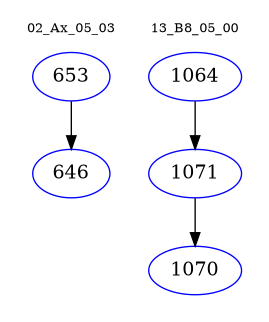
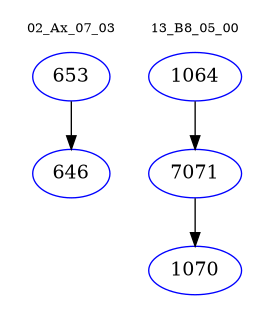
(71, 29) -> (71, 29)
(195, 174) -> (195, 174)
